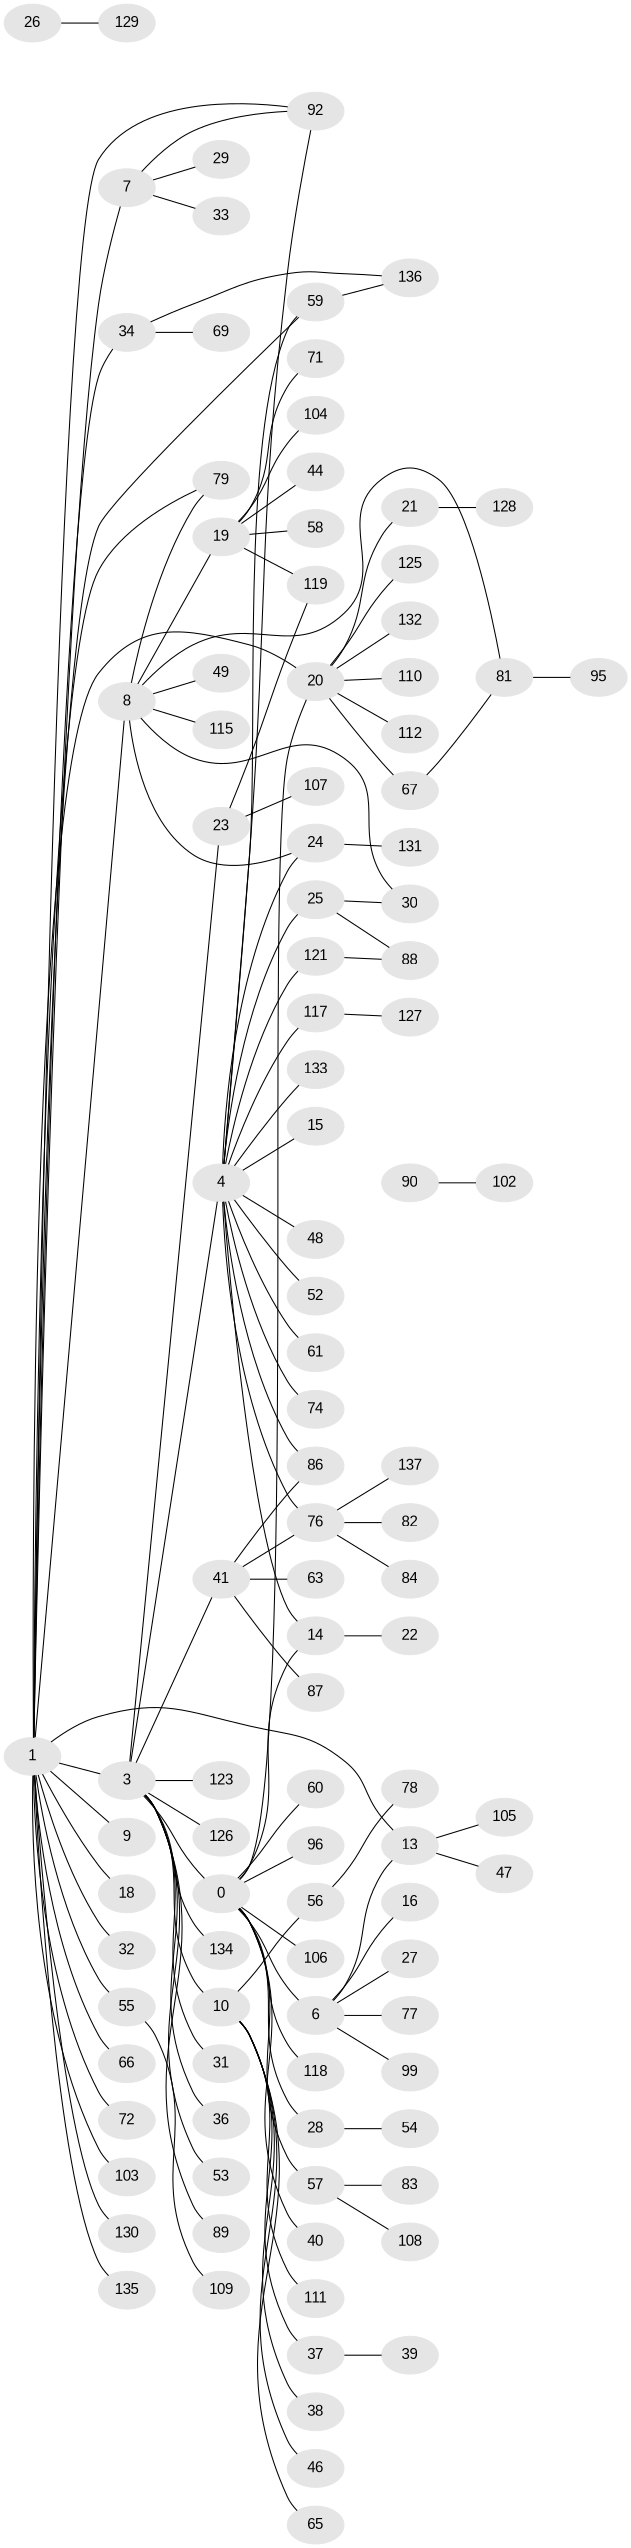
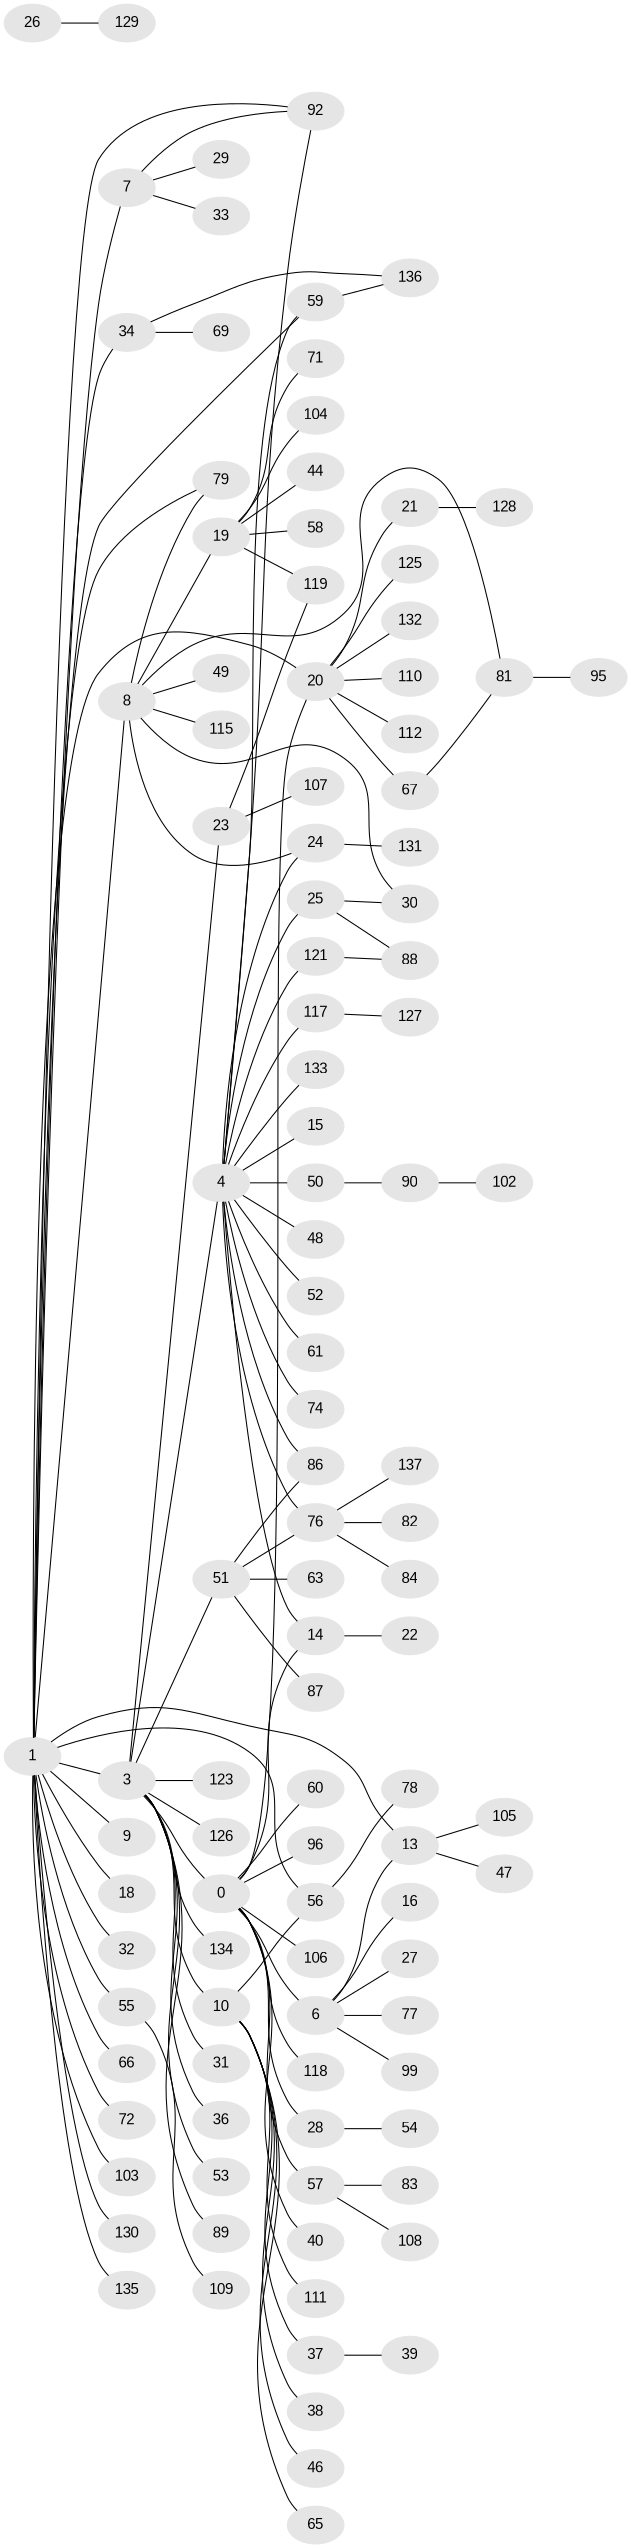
none -> (316, 1183)
(221, 1579) -> (221, 1579)
none -> (228, 1740)
